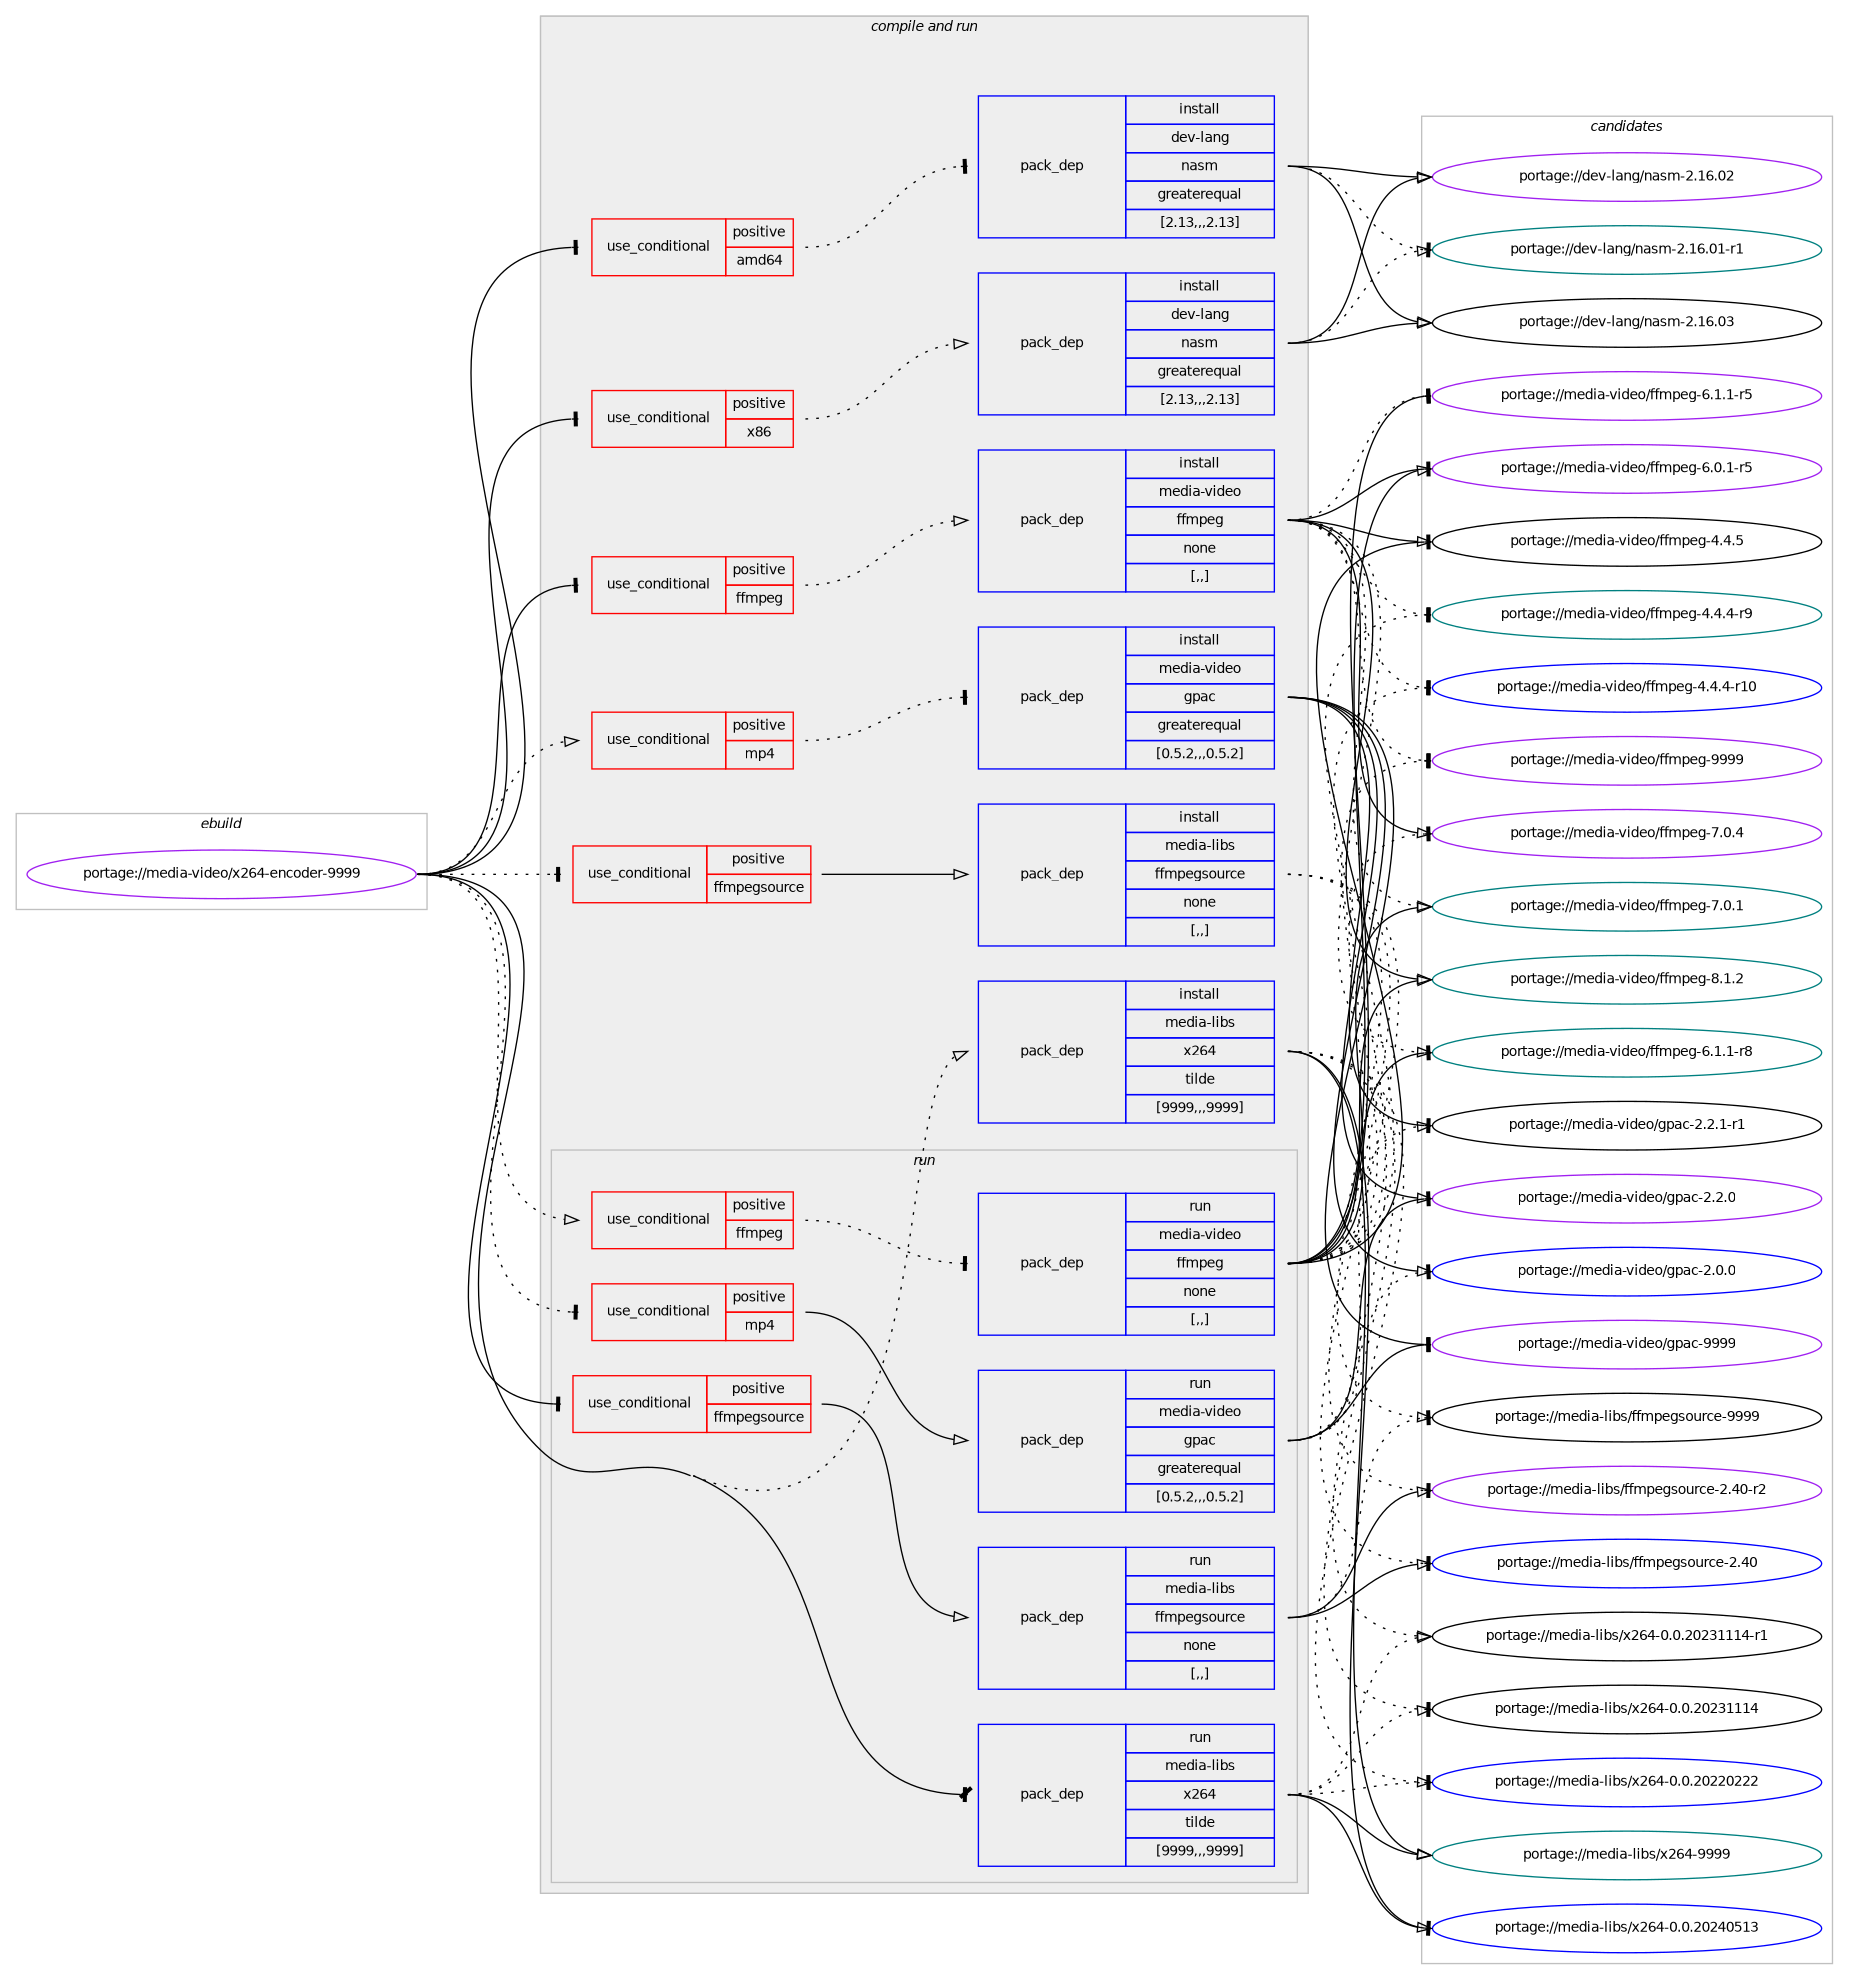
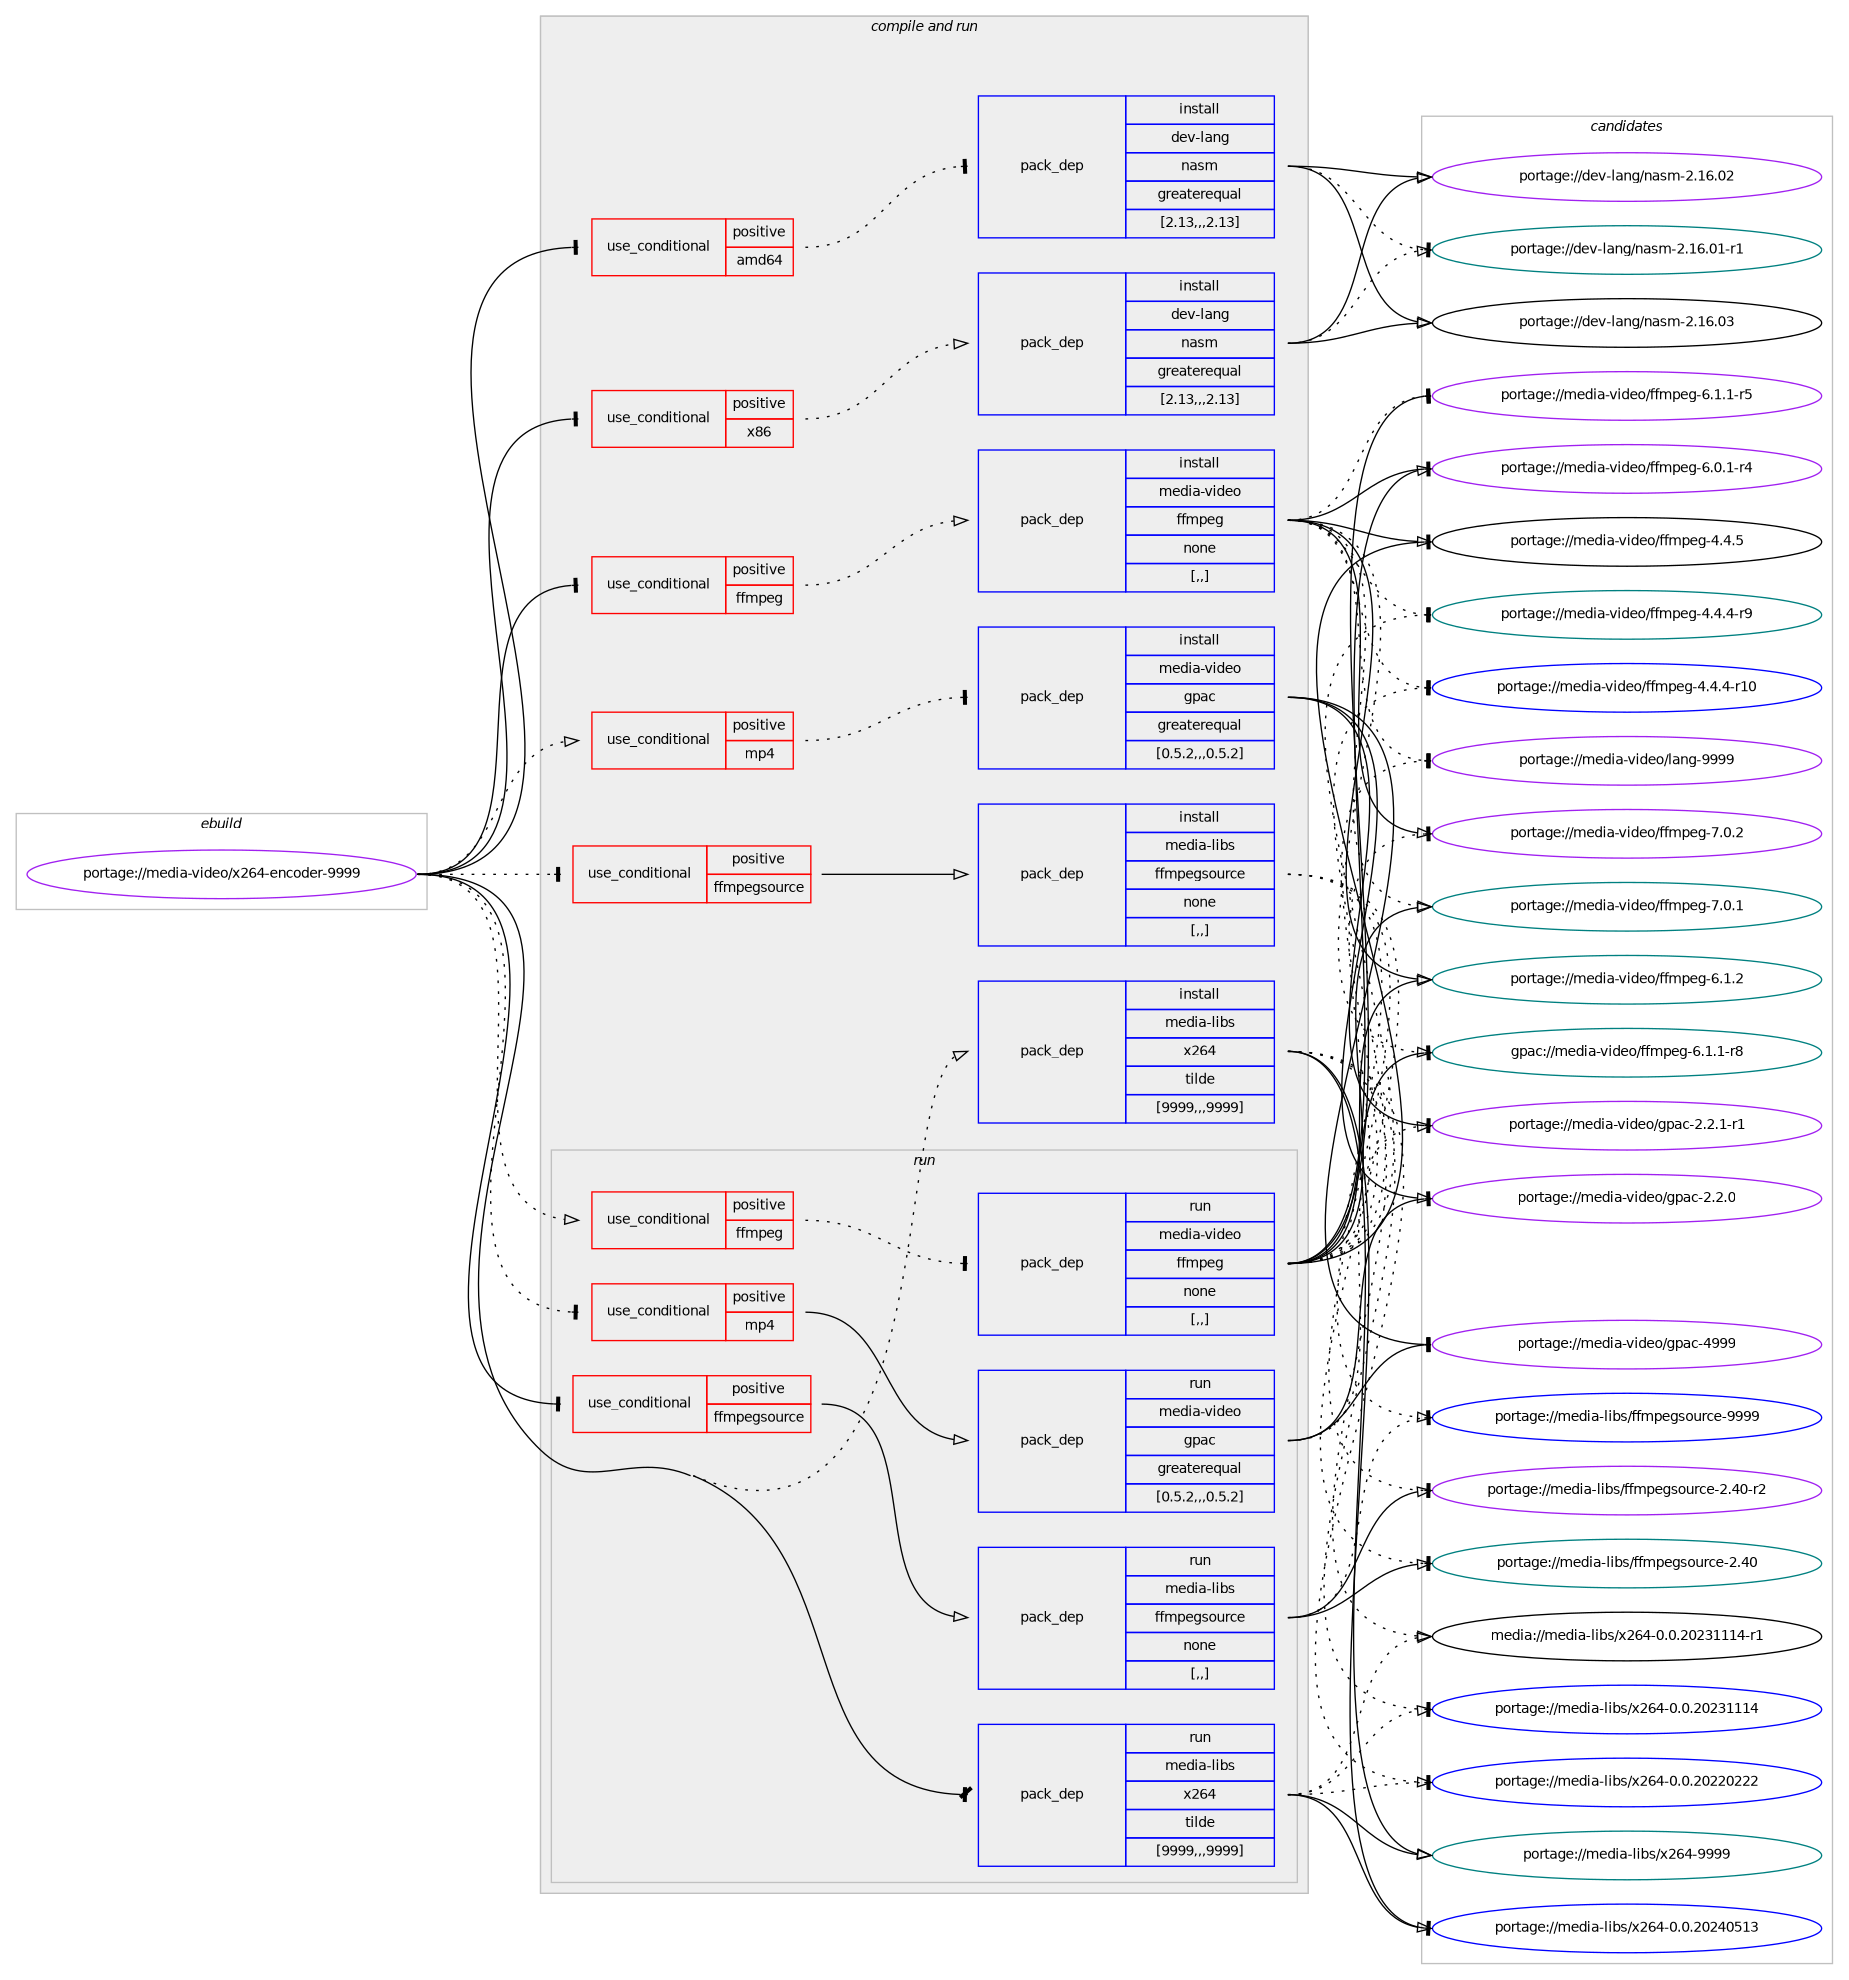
(1627, 469) -> (1627, 469)
(1627, 761) -> (1627, 761)
(1627, 834) -> (1627, 834)
(1627, 980) -> (1627, 980)
(1627, 1053) -> (1627, 1053)
(1627, 1126) -> (1627, 1126)
(1627, 1272) -> none
(1627, 1345) -> (1627, 1345)
(1627, 1418) -> (1627, 1418)
(1627, 1564) -> (1627, 1564)
(1627, 1637) -> (1627, 1637)
(1627, 1710) -> (1627, 1710)
